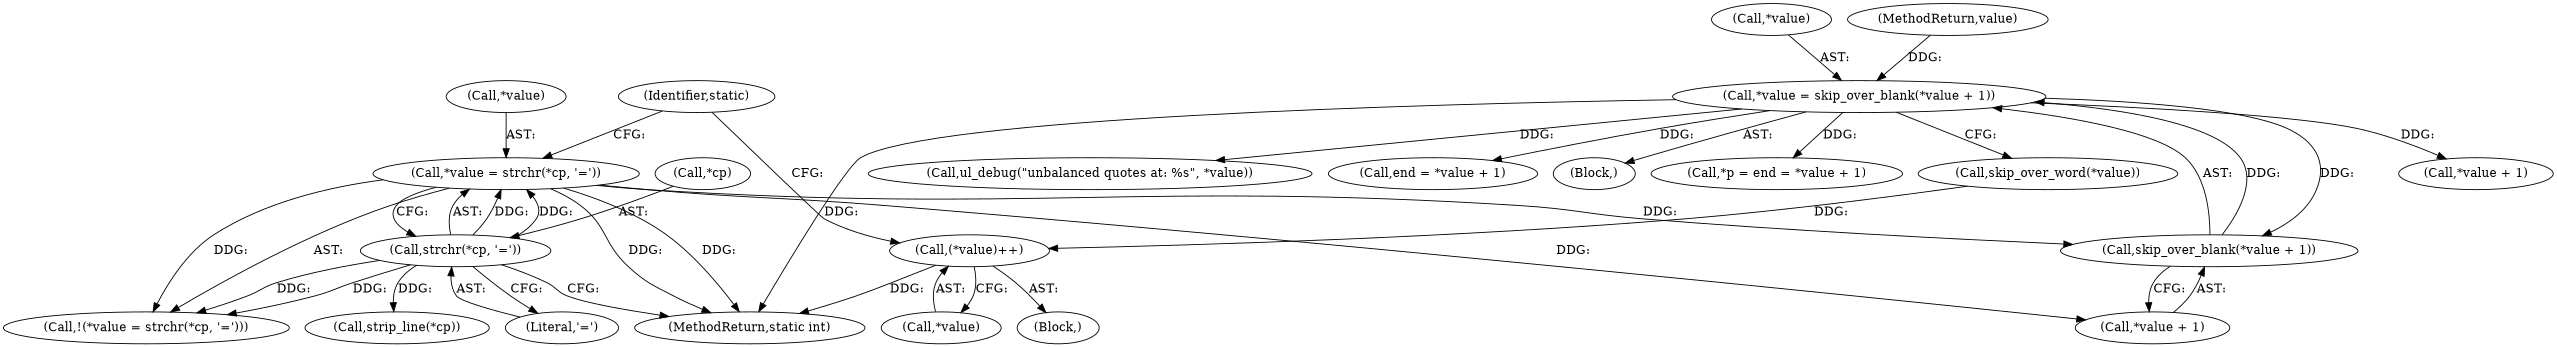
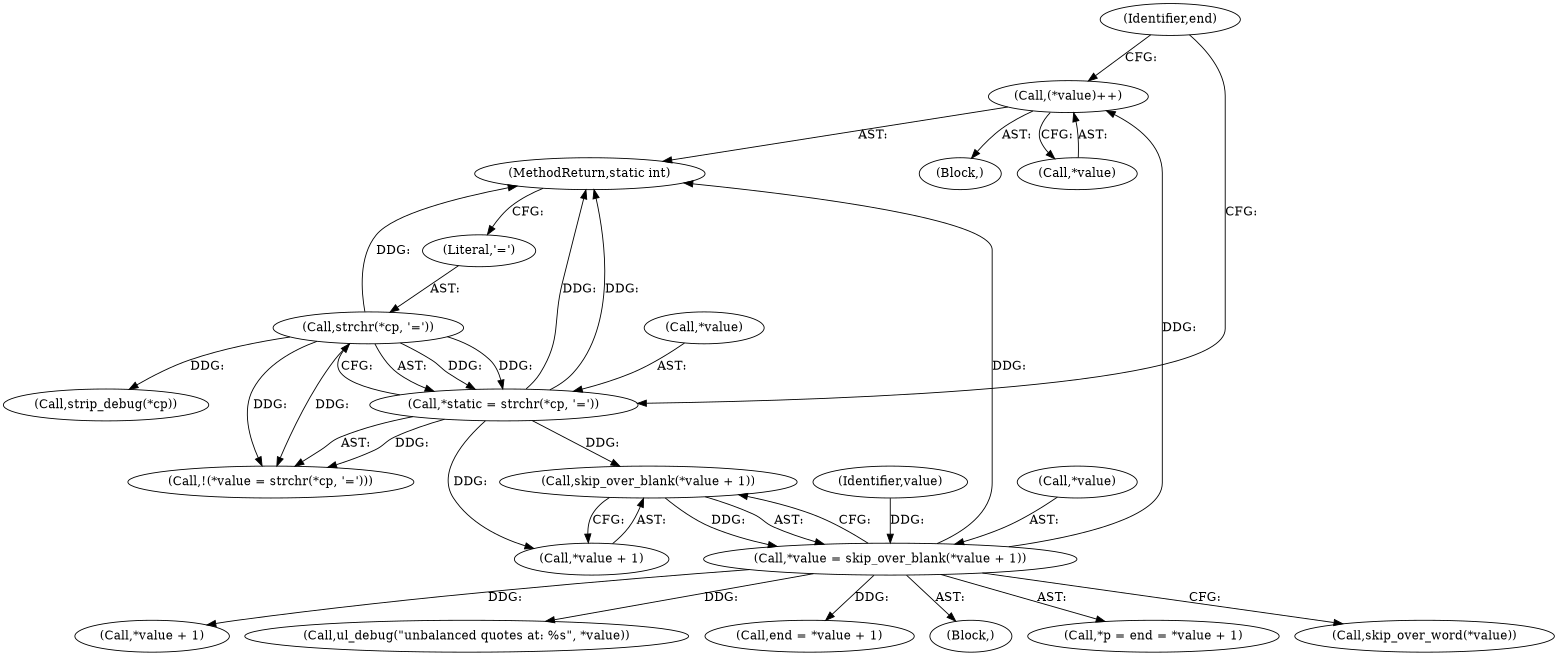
(1948, 19) -> (890, 482)
(697, 97) -> (1170, 19)
(1842, 135) -> (1054, 598)
(506, 174) -> (504, 405)
(703, 174) -> none
(2339, 174) -> (857, 521)
(1514, 231) -> (1162, 375)
(501, 289) -> (515, 204)
(585, 289) -> (395, 251)
(909, 289) -> (875, 135)
(397, 328) -> (106, 405)
